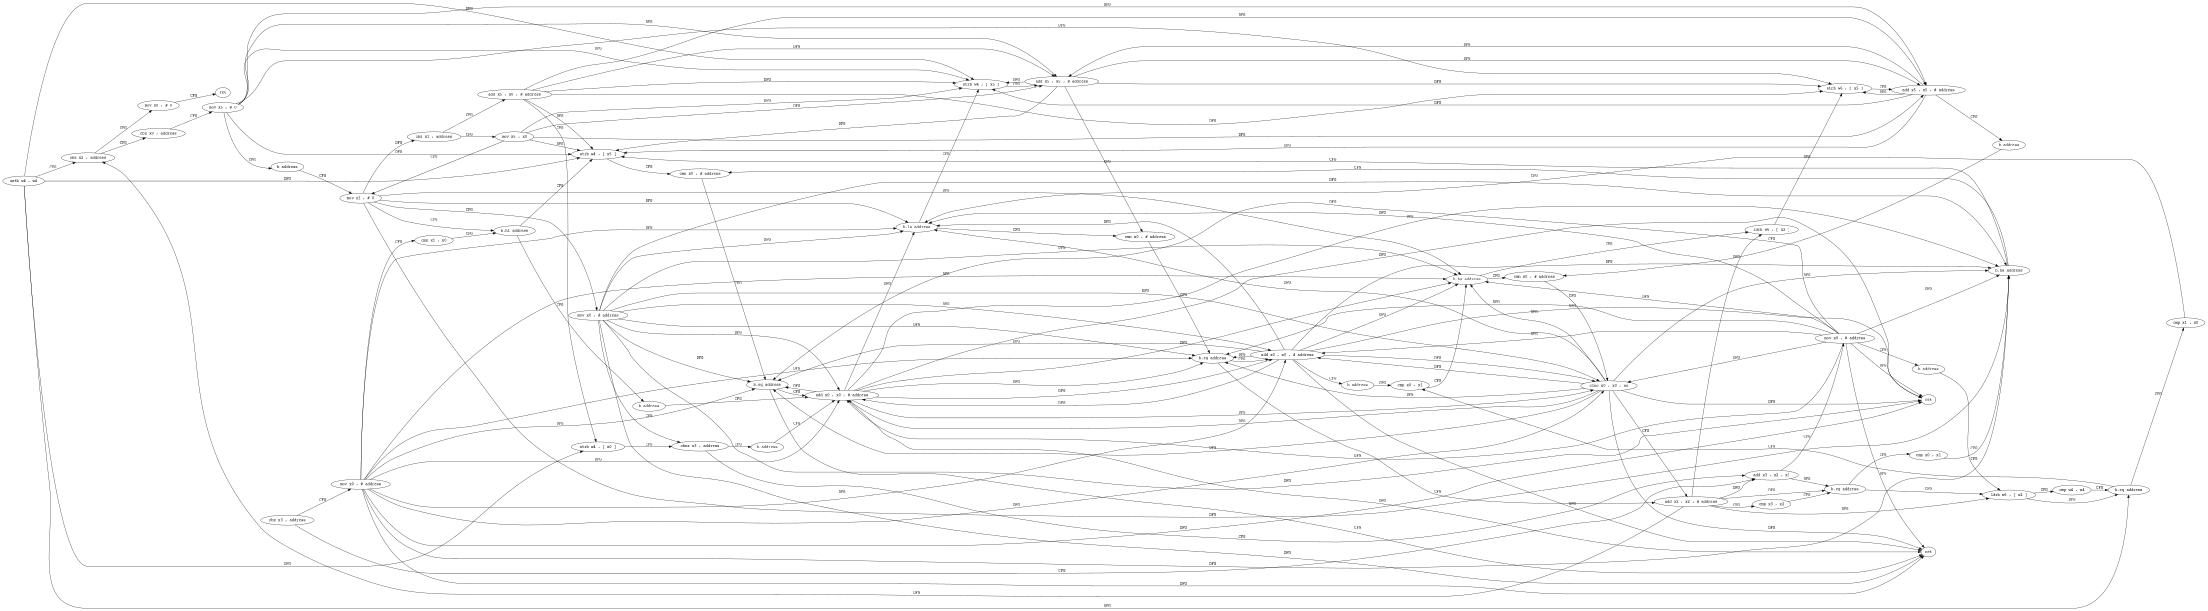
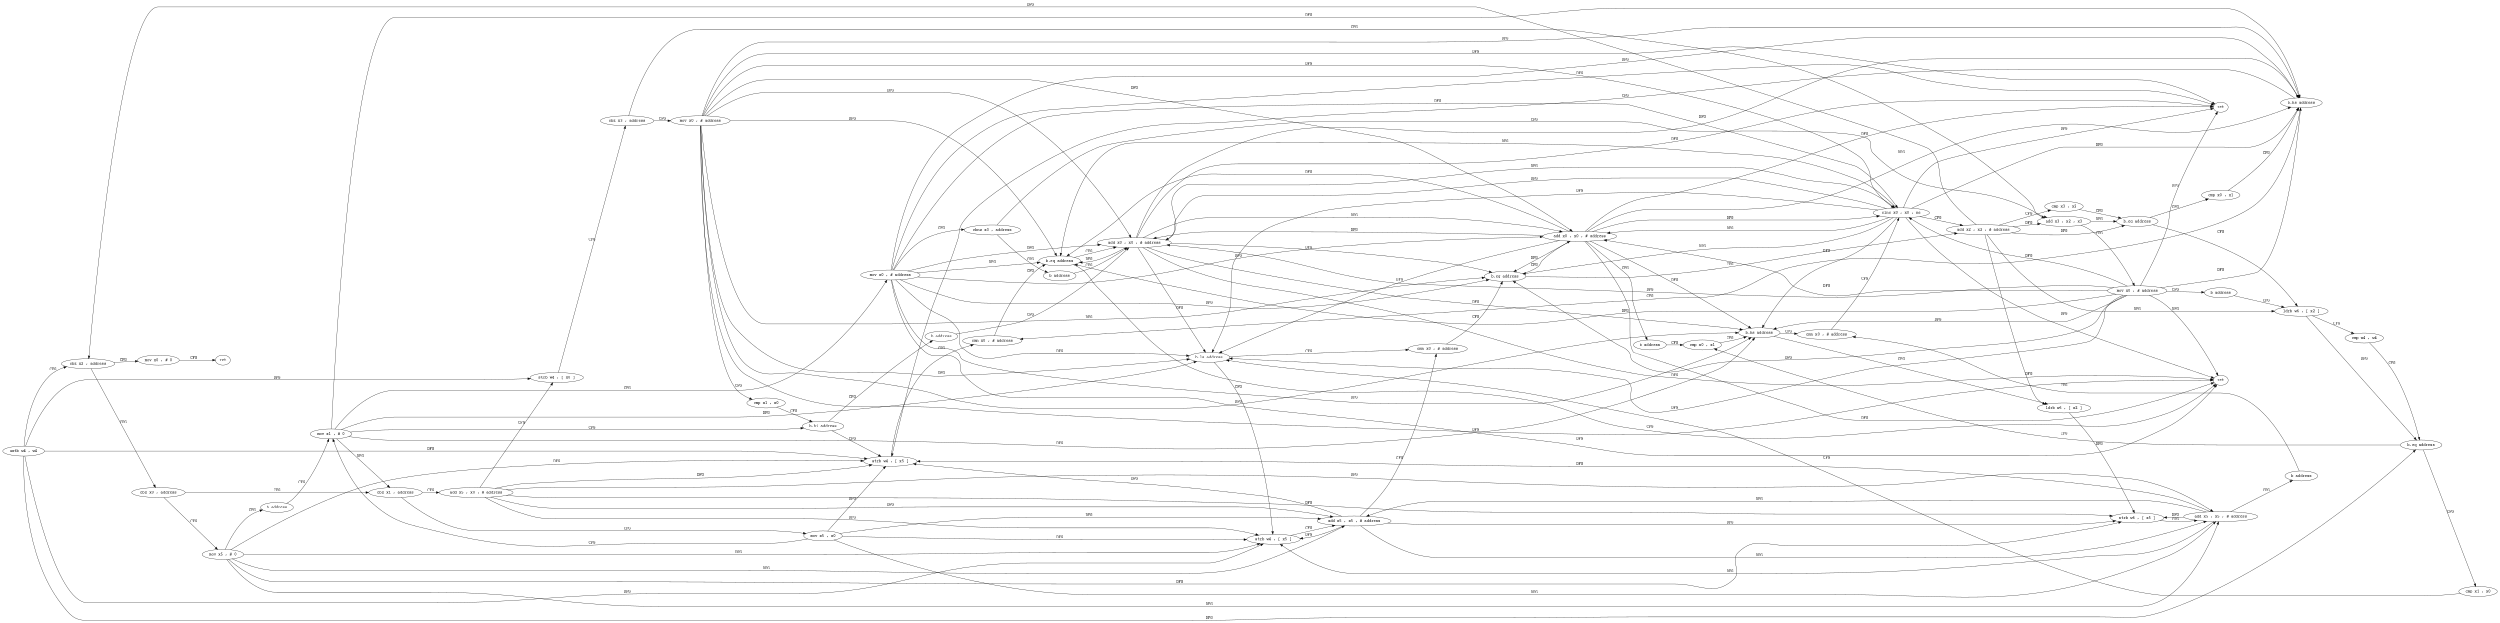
(647, 447) -> (592, 251)
none -> (276, 493)
